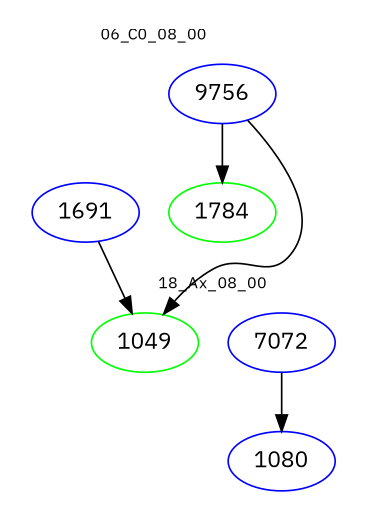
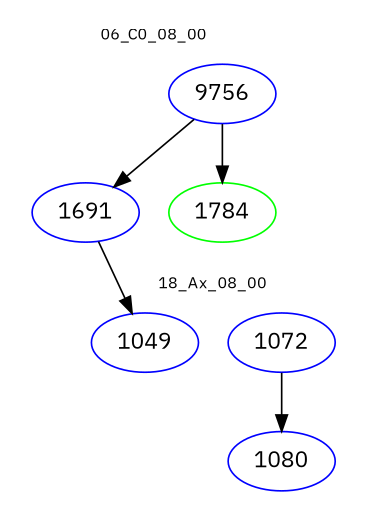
(299, 239) -> (160, 148)
(145, 343) -> (145, 343)
(282, 343) -> (282, 343)
